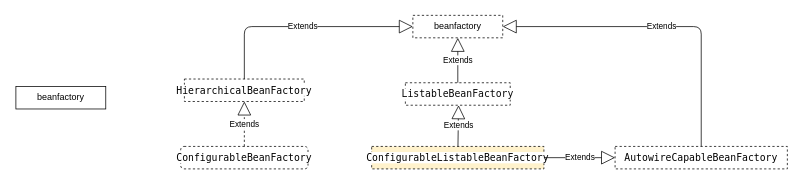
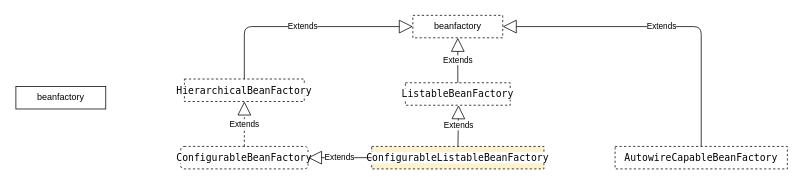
none -> (347, 158)
(572, 158) -> none
